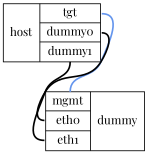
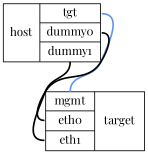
(118, 121) -> (120, 121)
